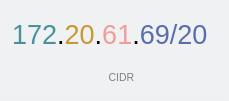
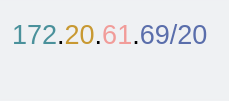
(121, 77) -> none
